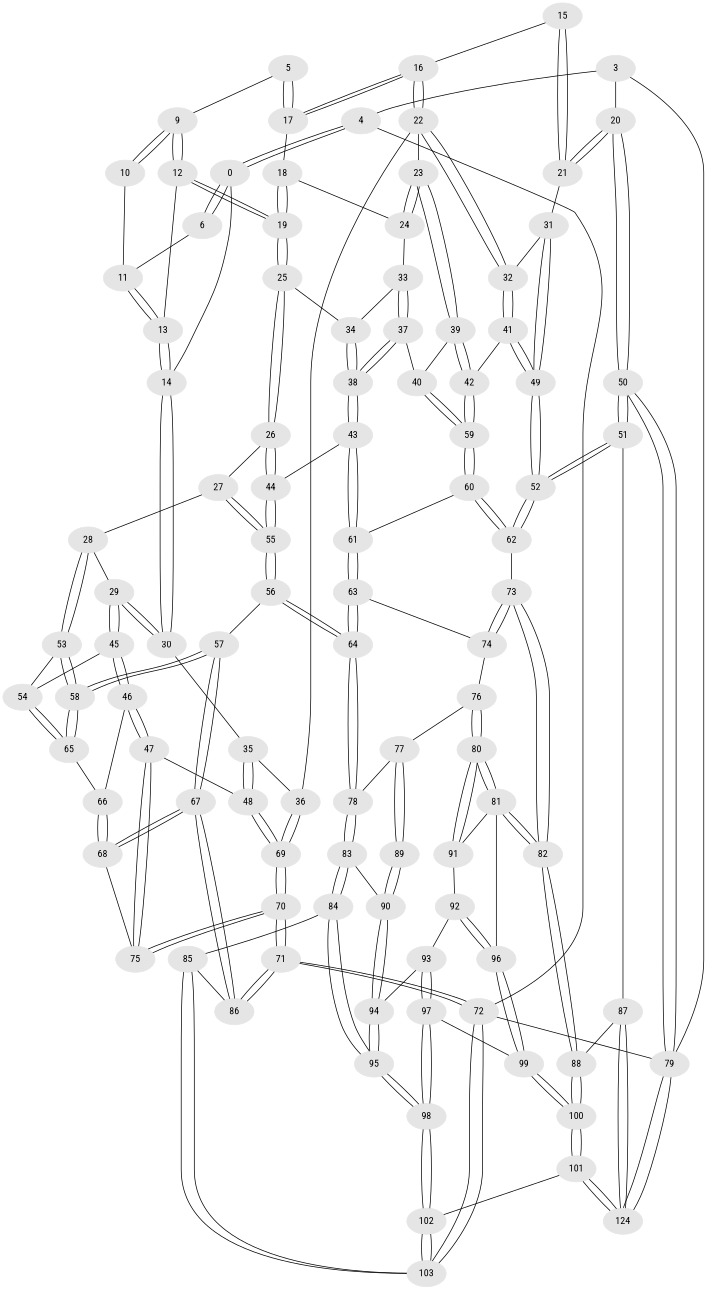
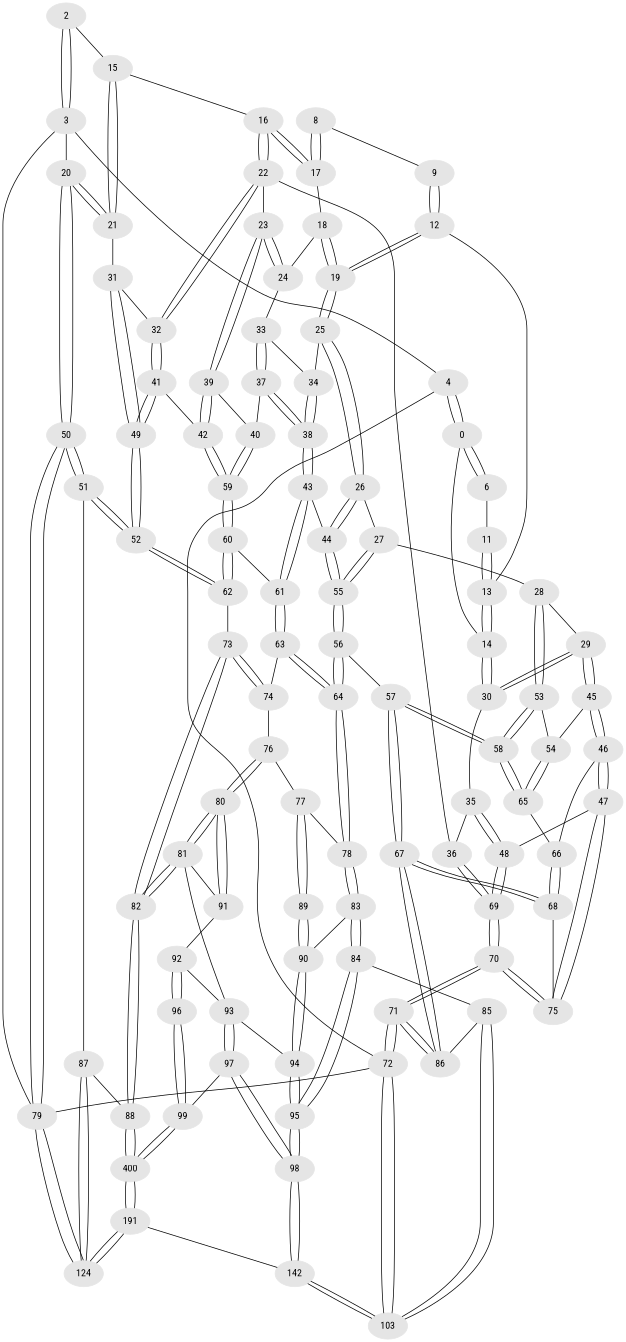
none -> (66, 16)
(288, 68) -> (316, 121)
(125, 173) -> none
(496, 881) -> (203, 937)
(576, 1116) -> (130, 1169)
(576, 1169) -> (130, 1221)
(426, 1221) -> (295, 1274)
